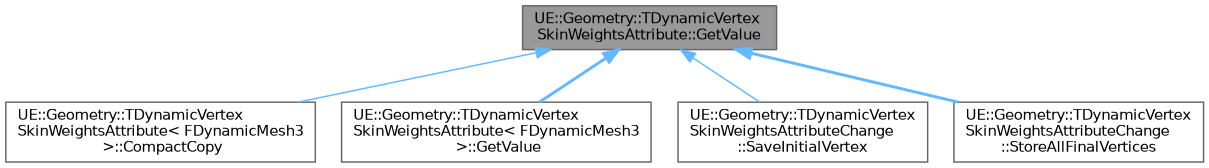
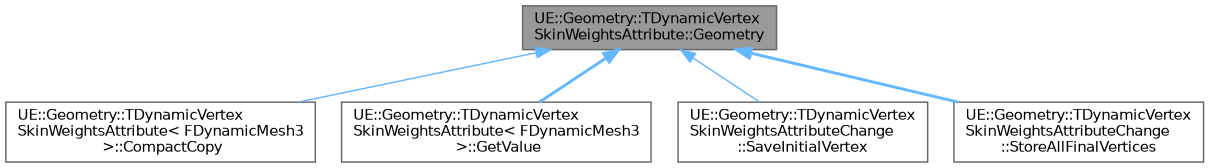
(650, 28) -> (650, 28)
